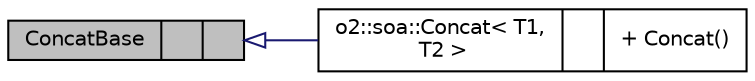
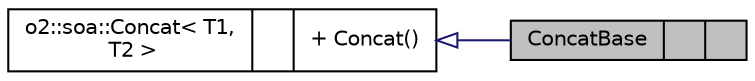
(292, 40) -> (484, 40)
